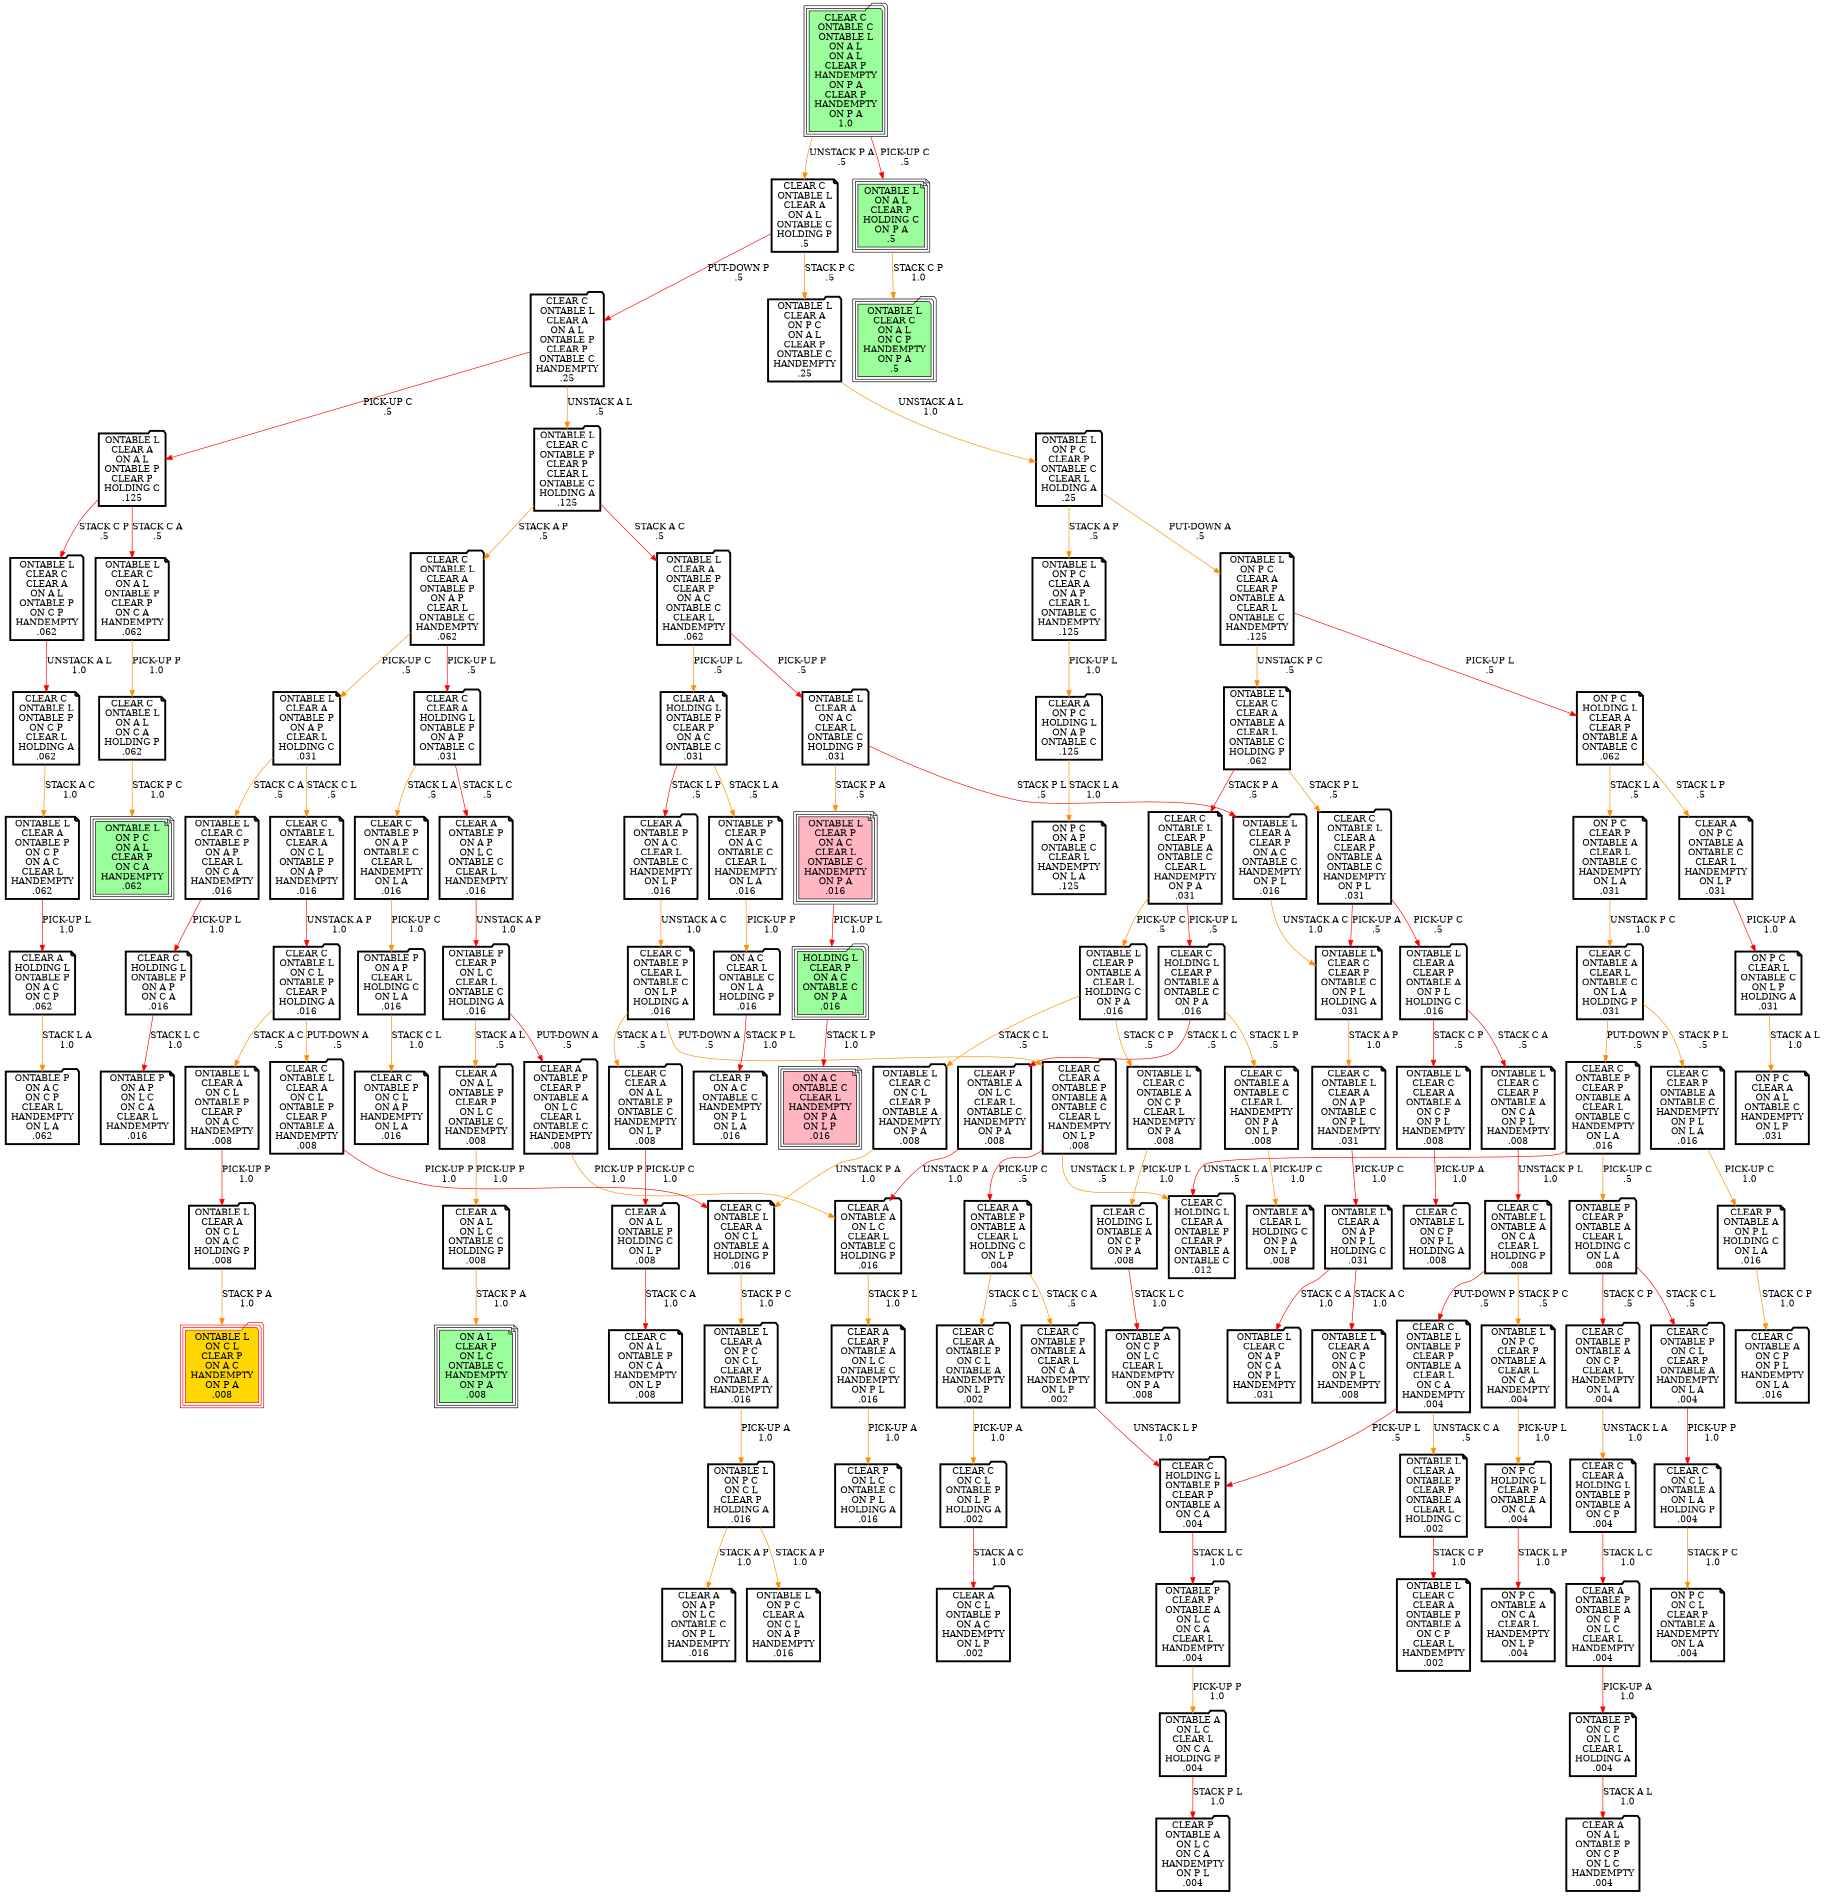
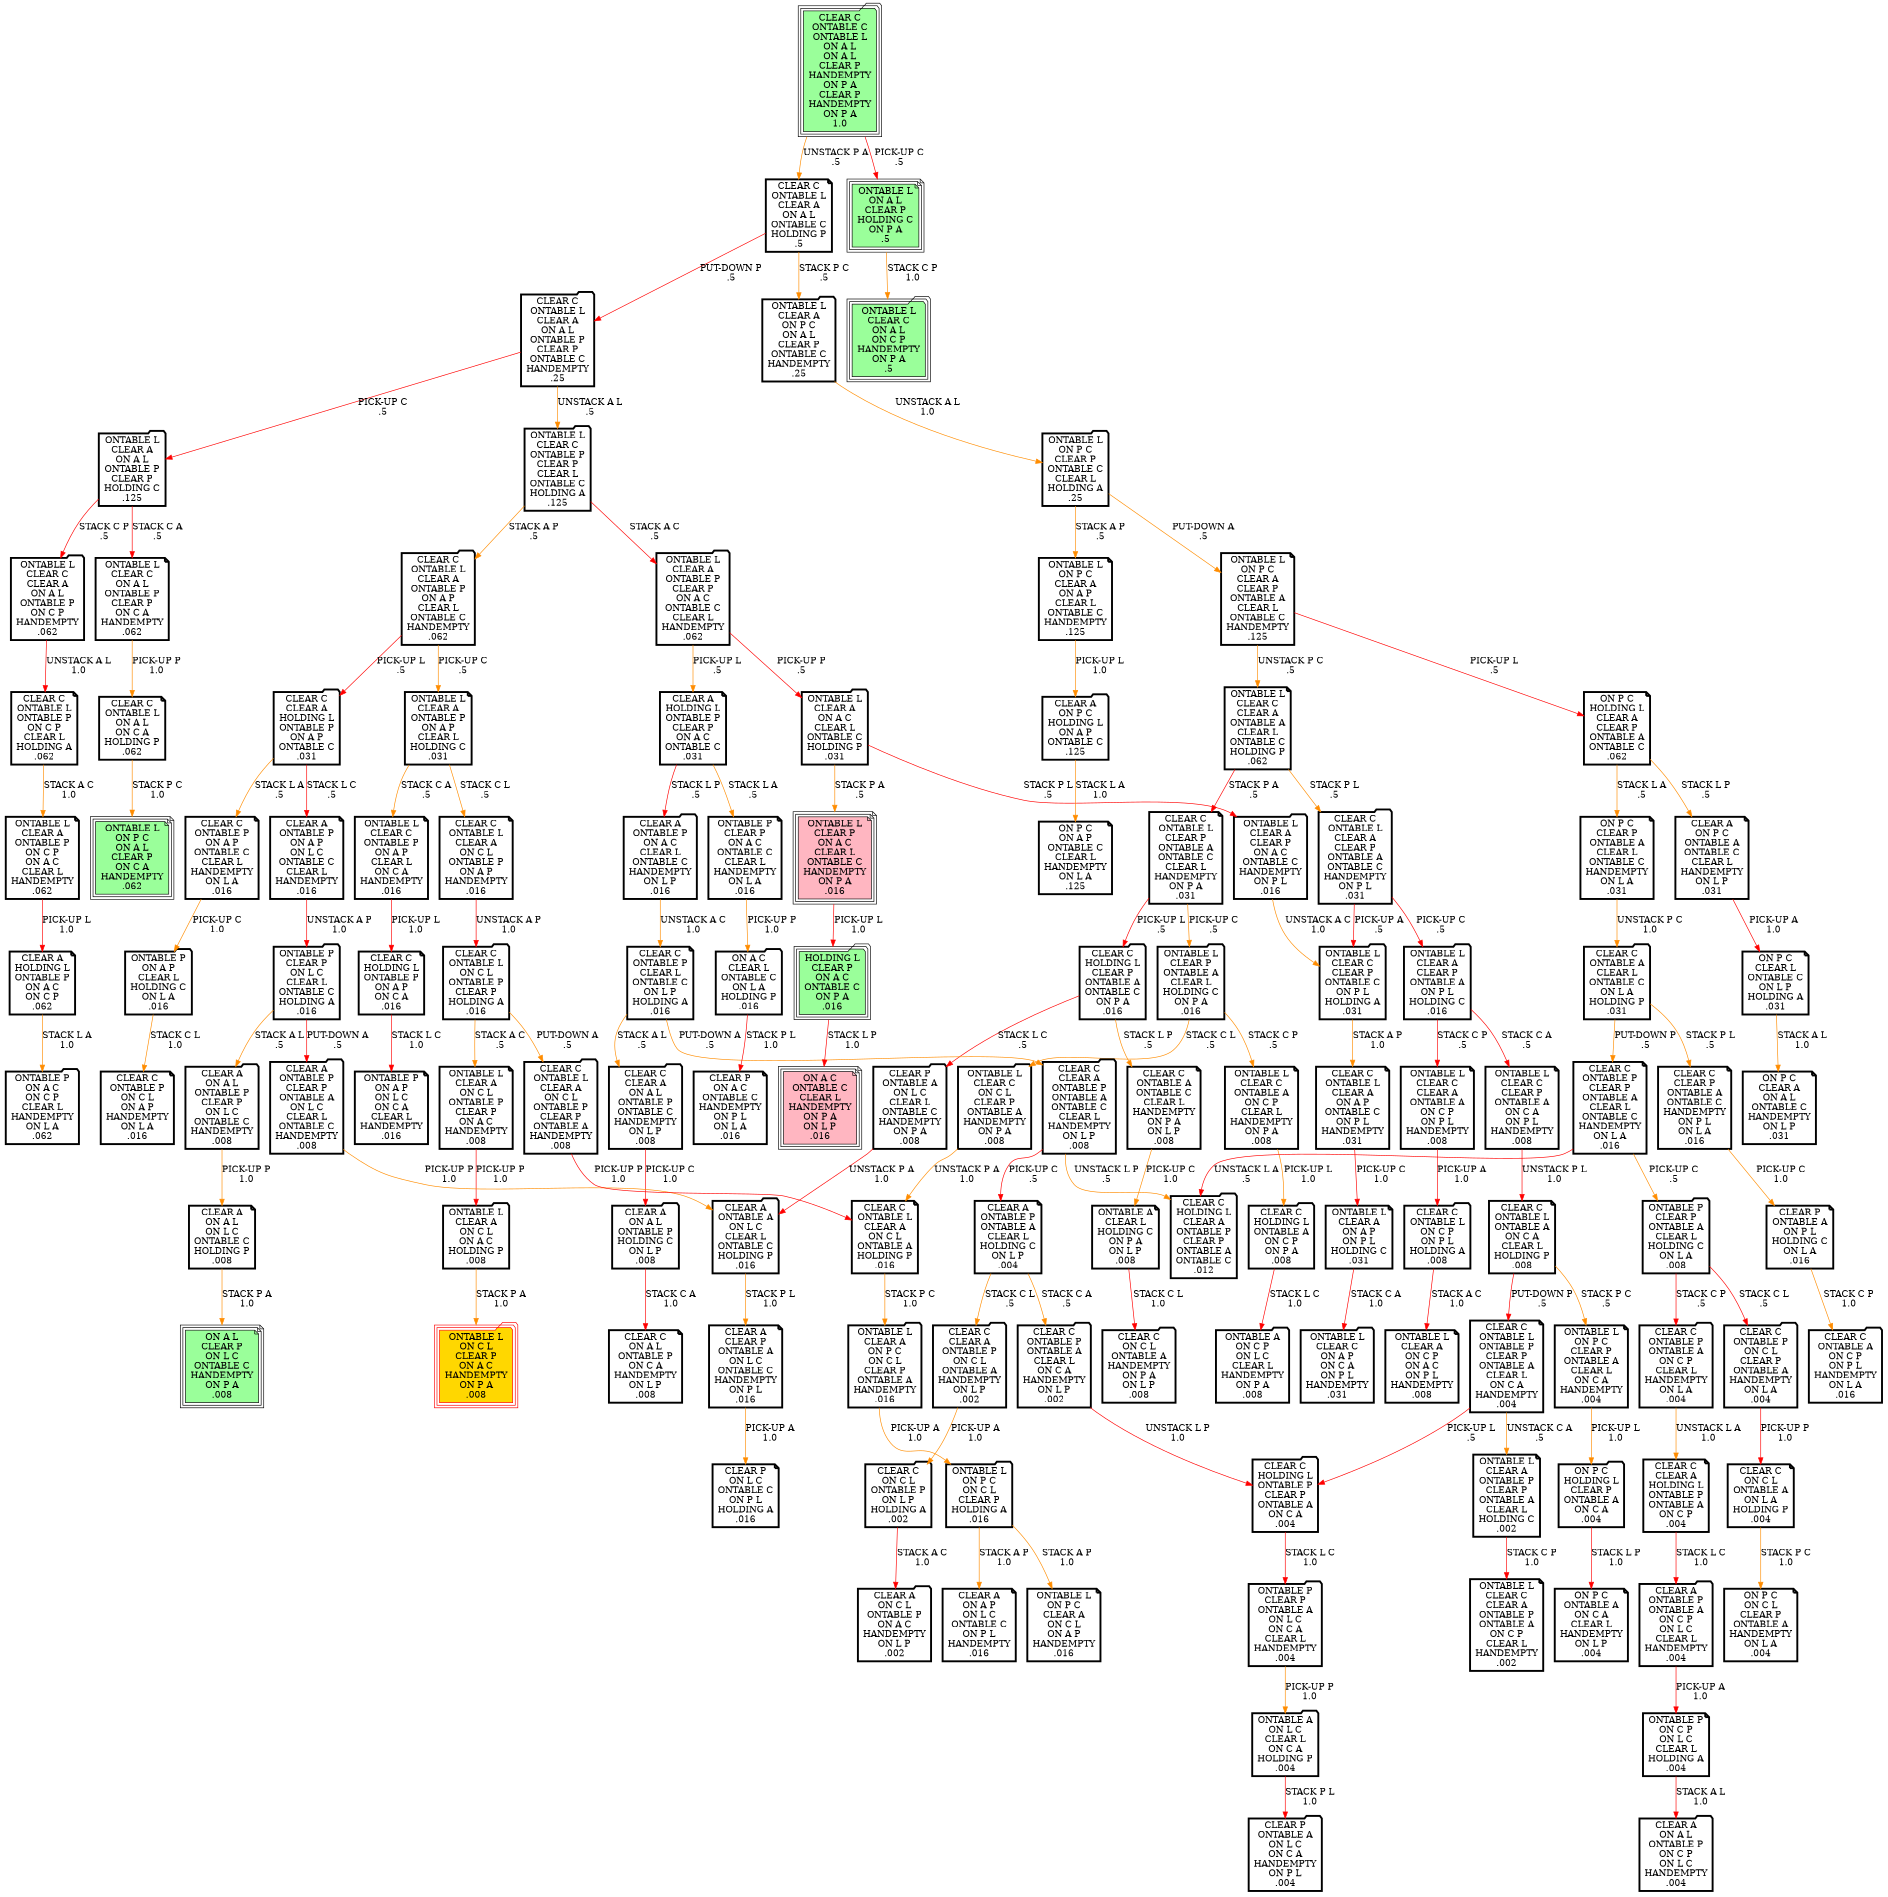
(1349, 983) -> (1353, 983)
(1354, 1296) -> (1430, 1296)
none -> (1139, 1366)
